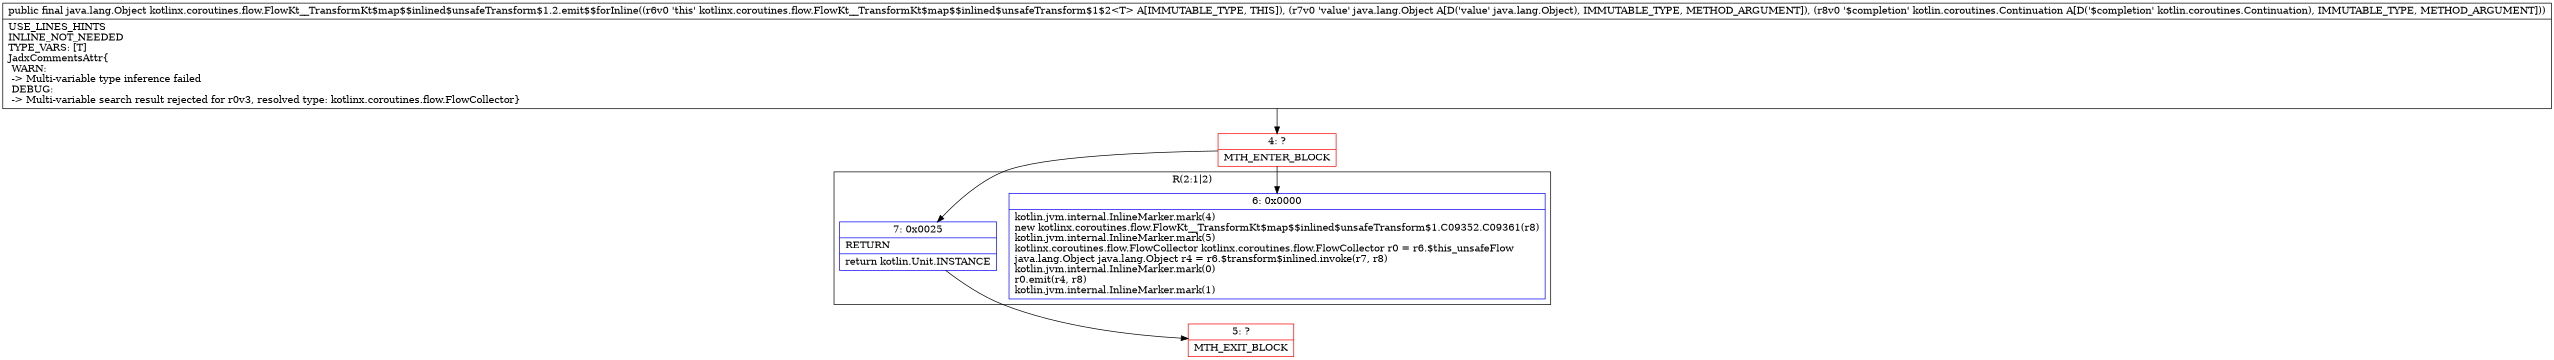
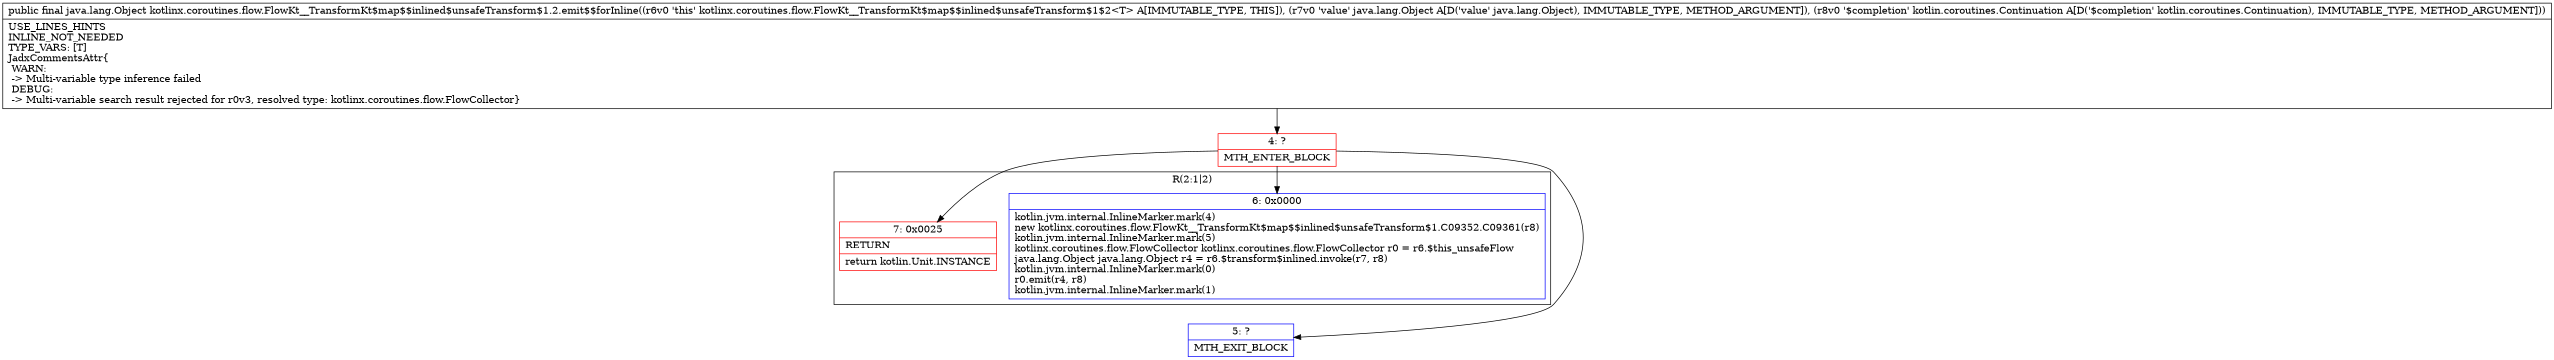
(918, 246) -> (918, 246)
(1058, 321) -> (1581, 256)
(1241, 340) -> (1241, 340)
